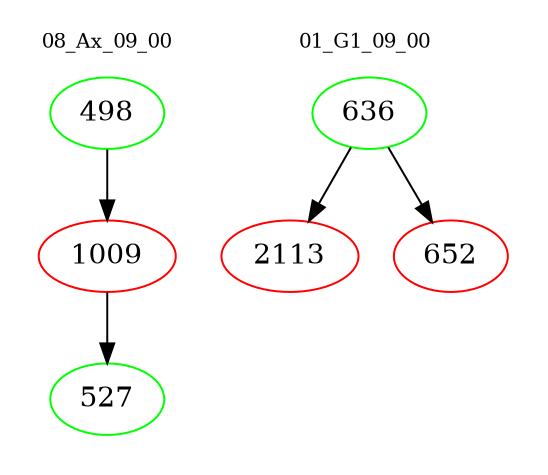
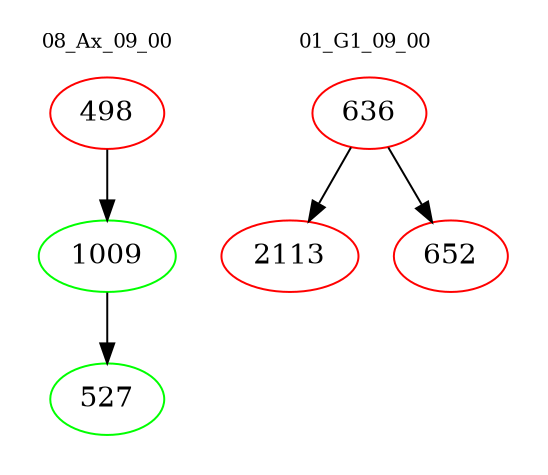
(107, 113) -> (107, 113)
(369, 113) -> (369, 113)
(107, 256) -> (107, 256)
